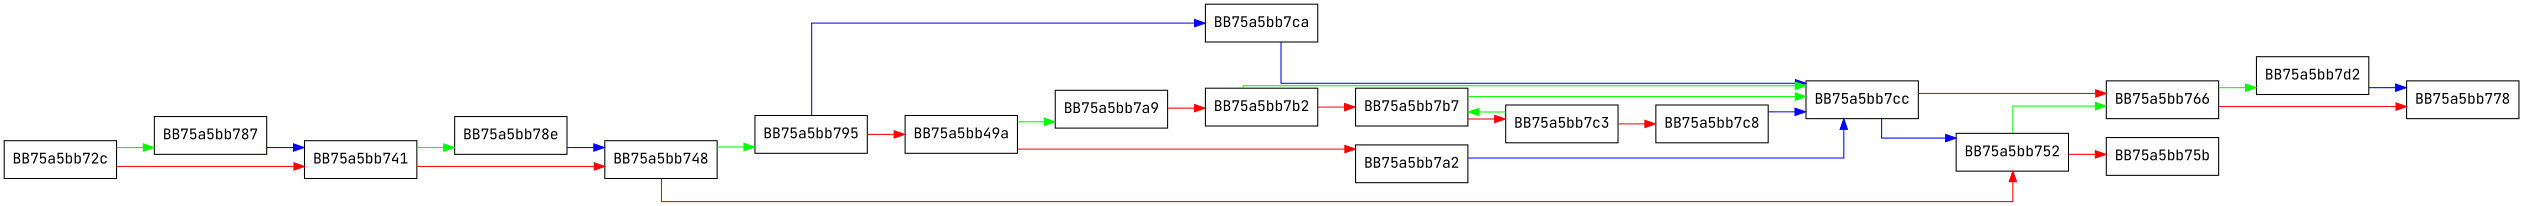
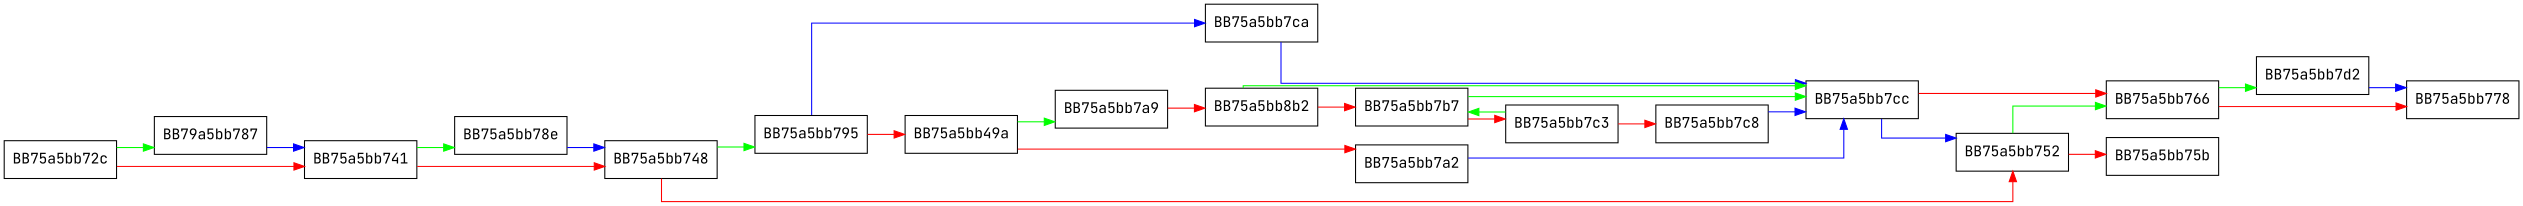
(1262, 107) -> (1262, 107)
(211, 135) -> (211, 135)
